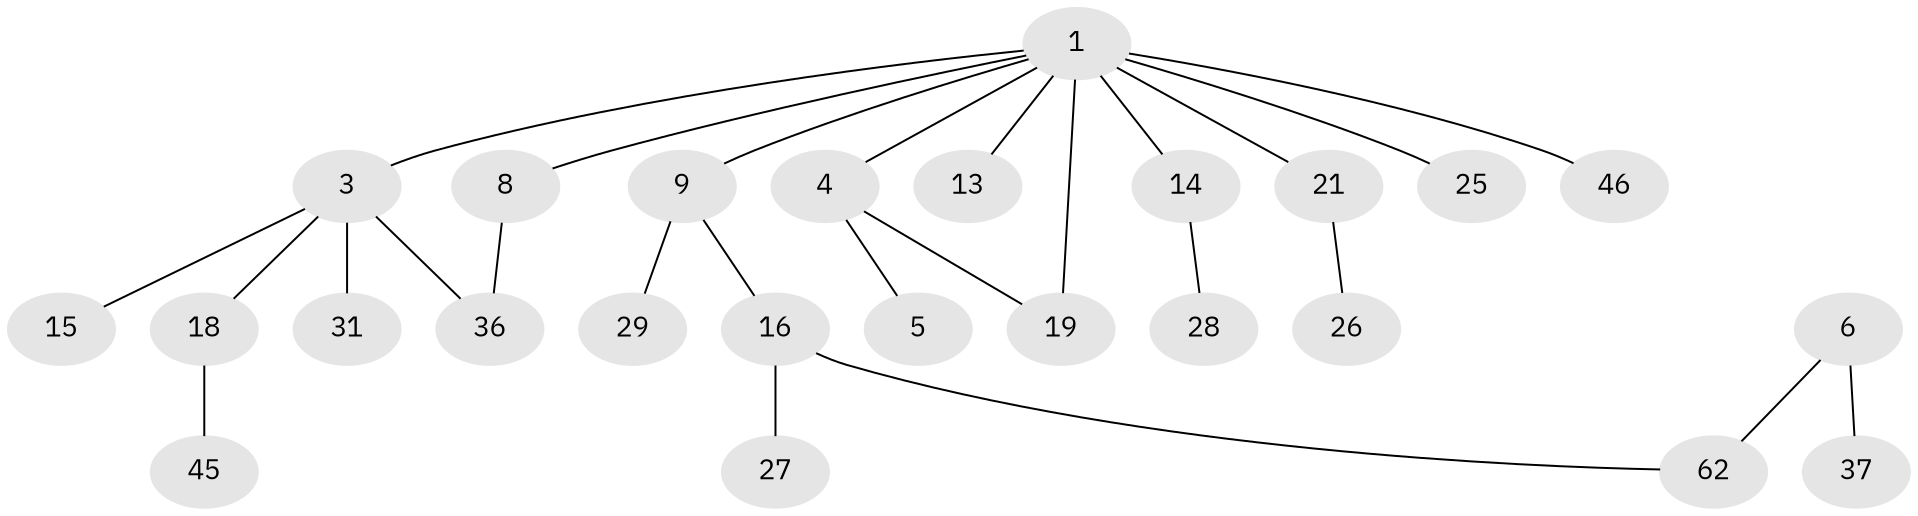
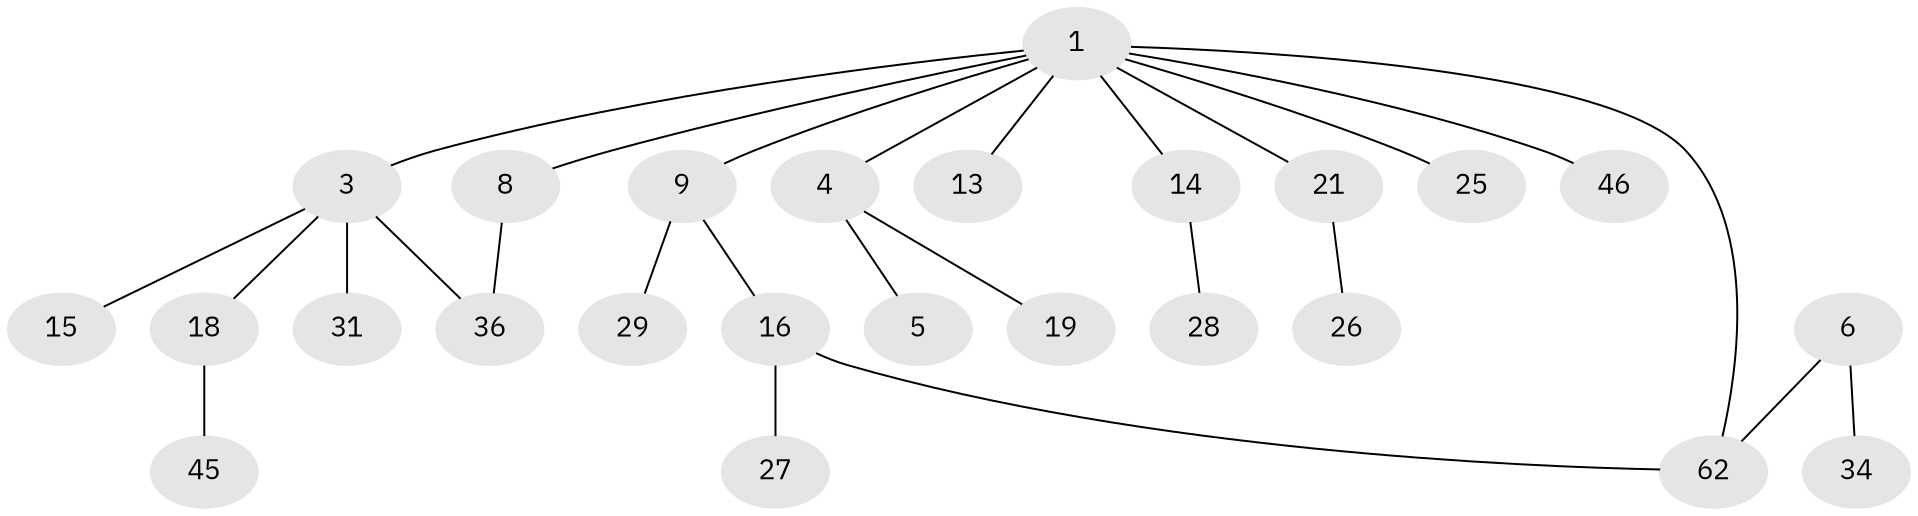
(1069, 186) -> (1563, 95)
(1856, 472) -> (1856, 472)
